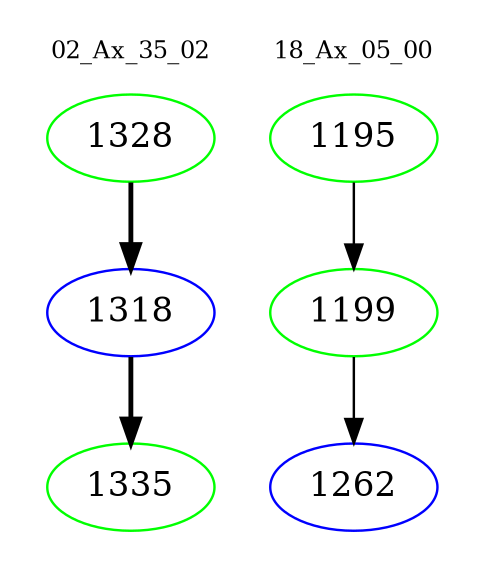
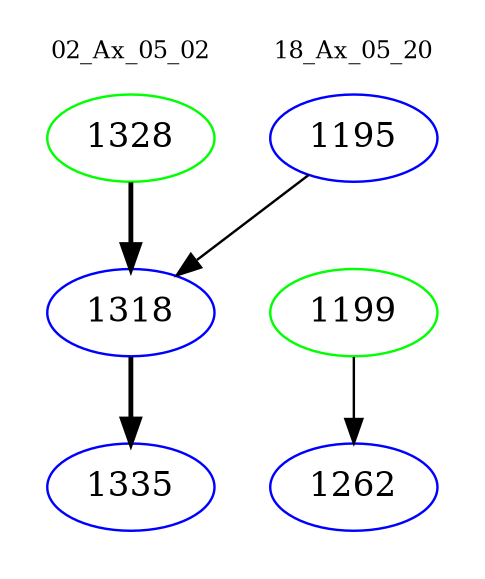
(131, 52) -> (131, 52)
(354, 52) -> (354, 52)
(354, 138) -> (354, 138)
(354, 214) -> (267, 207)
(131, 487) -> (131, 487)
